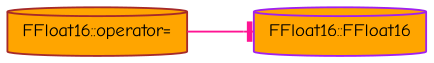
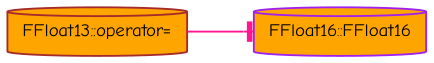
(97, 32) -> (97, 32)
